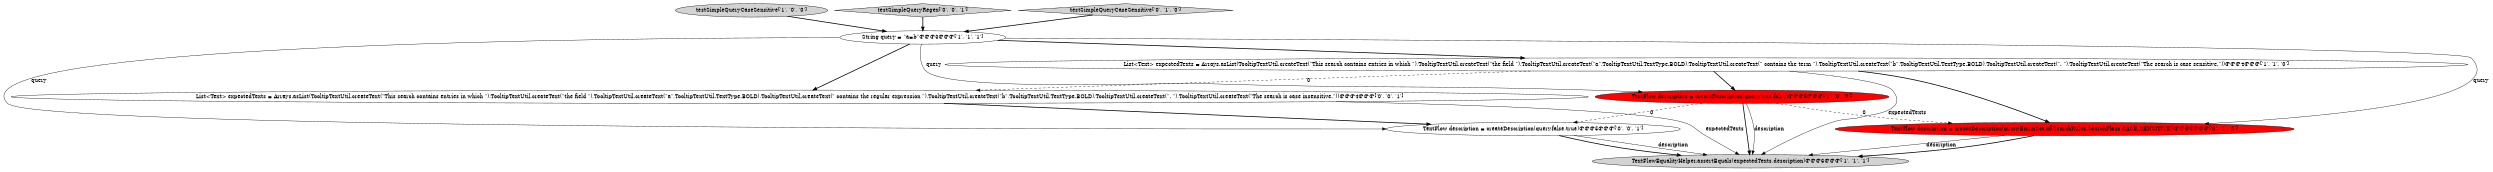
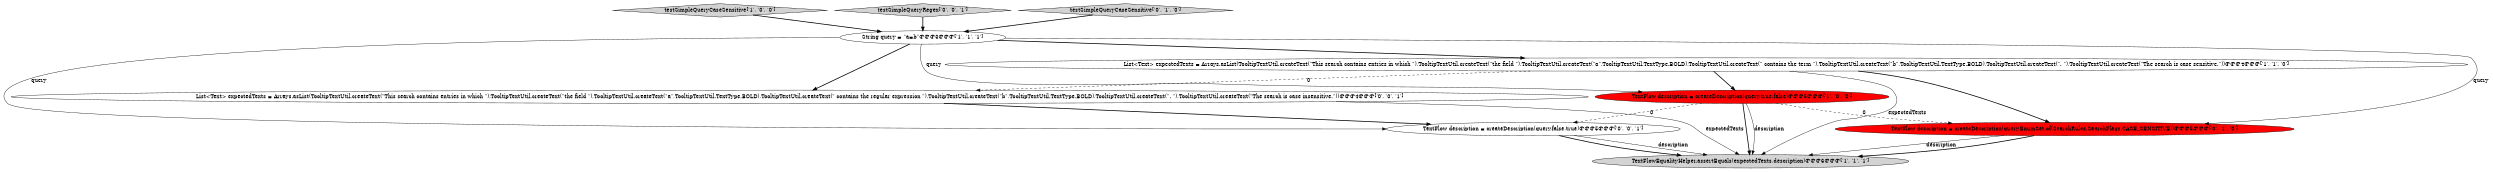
(752, 10) -> (720, 10)
